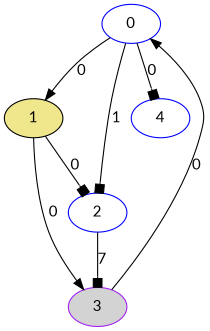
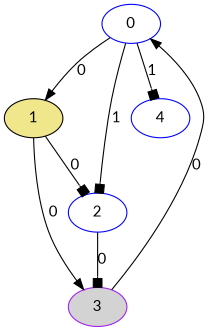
(152, 71) -> (152, 71)
(103, 260) -> (103, 260)
